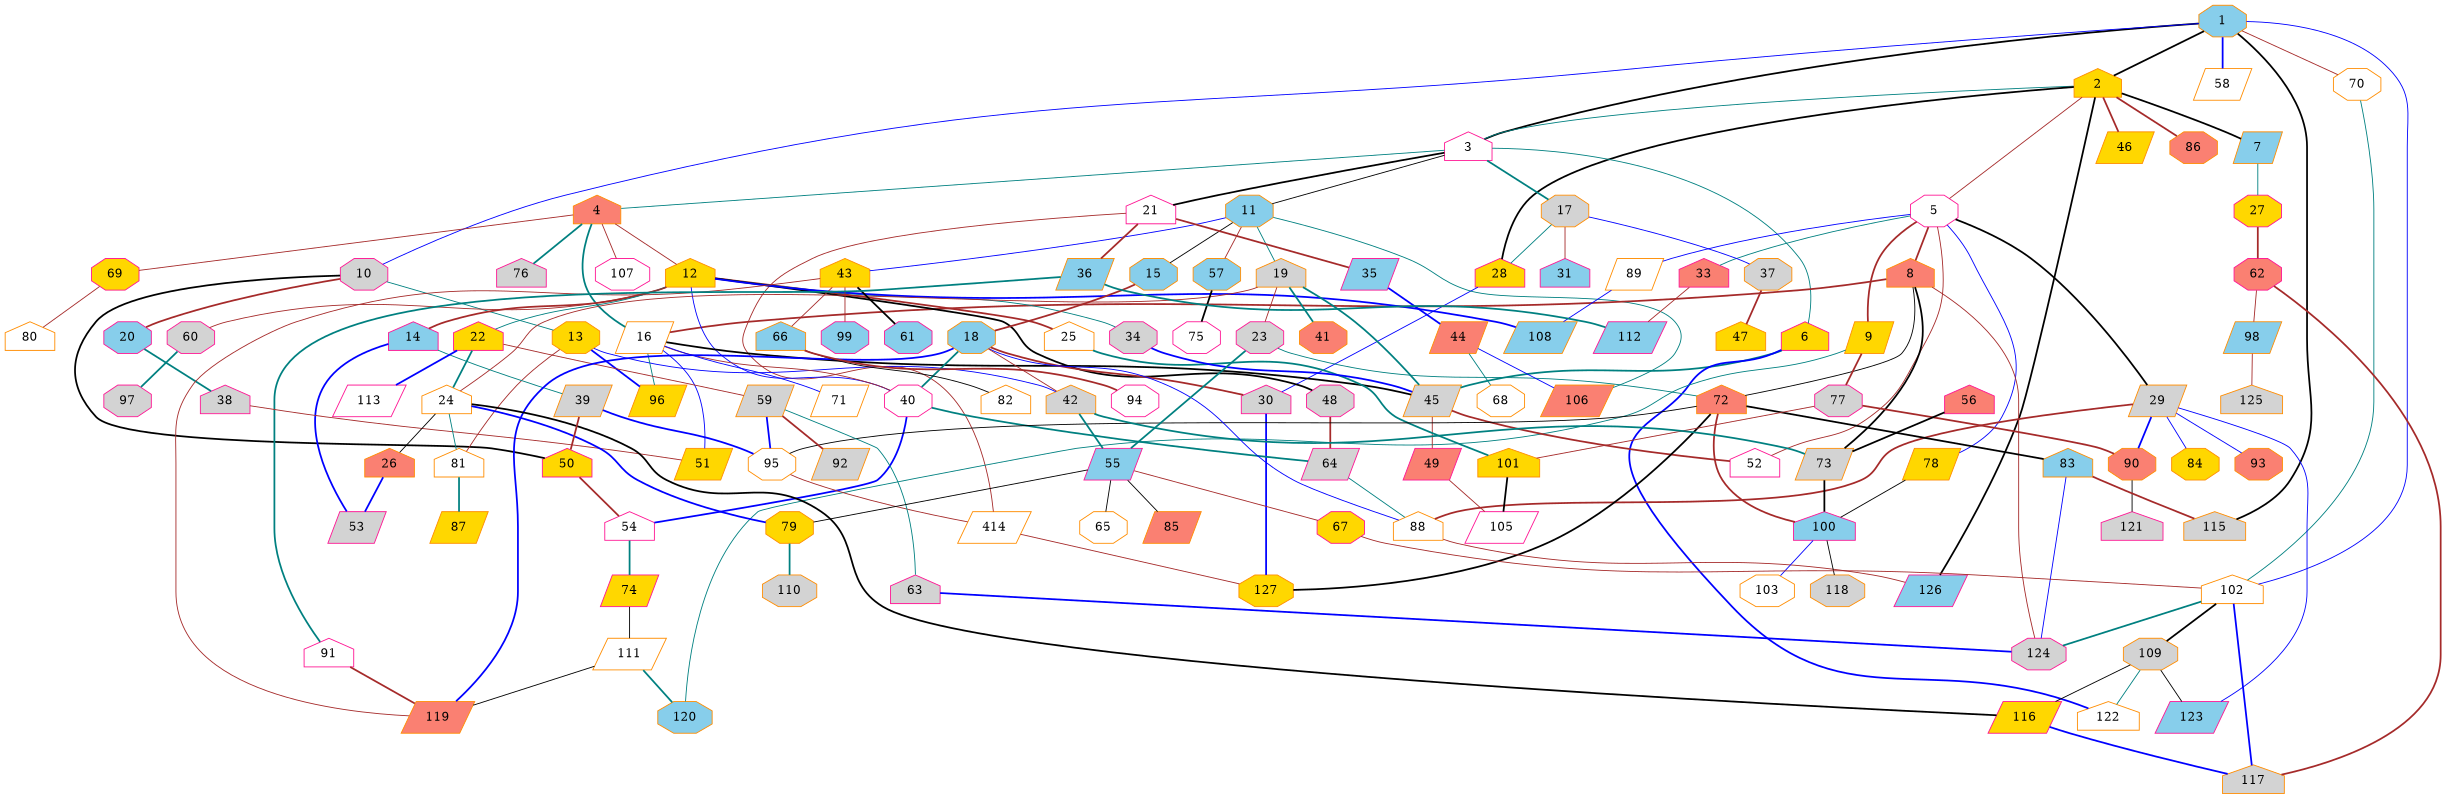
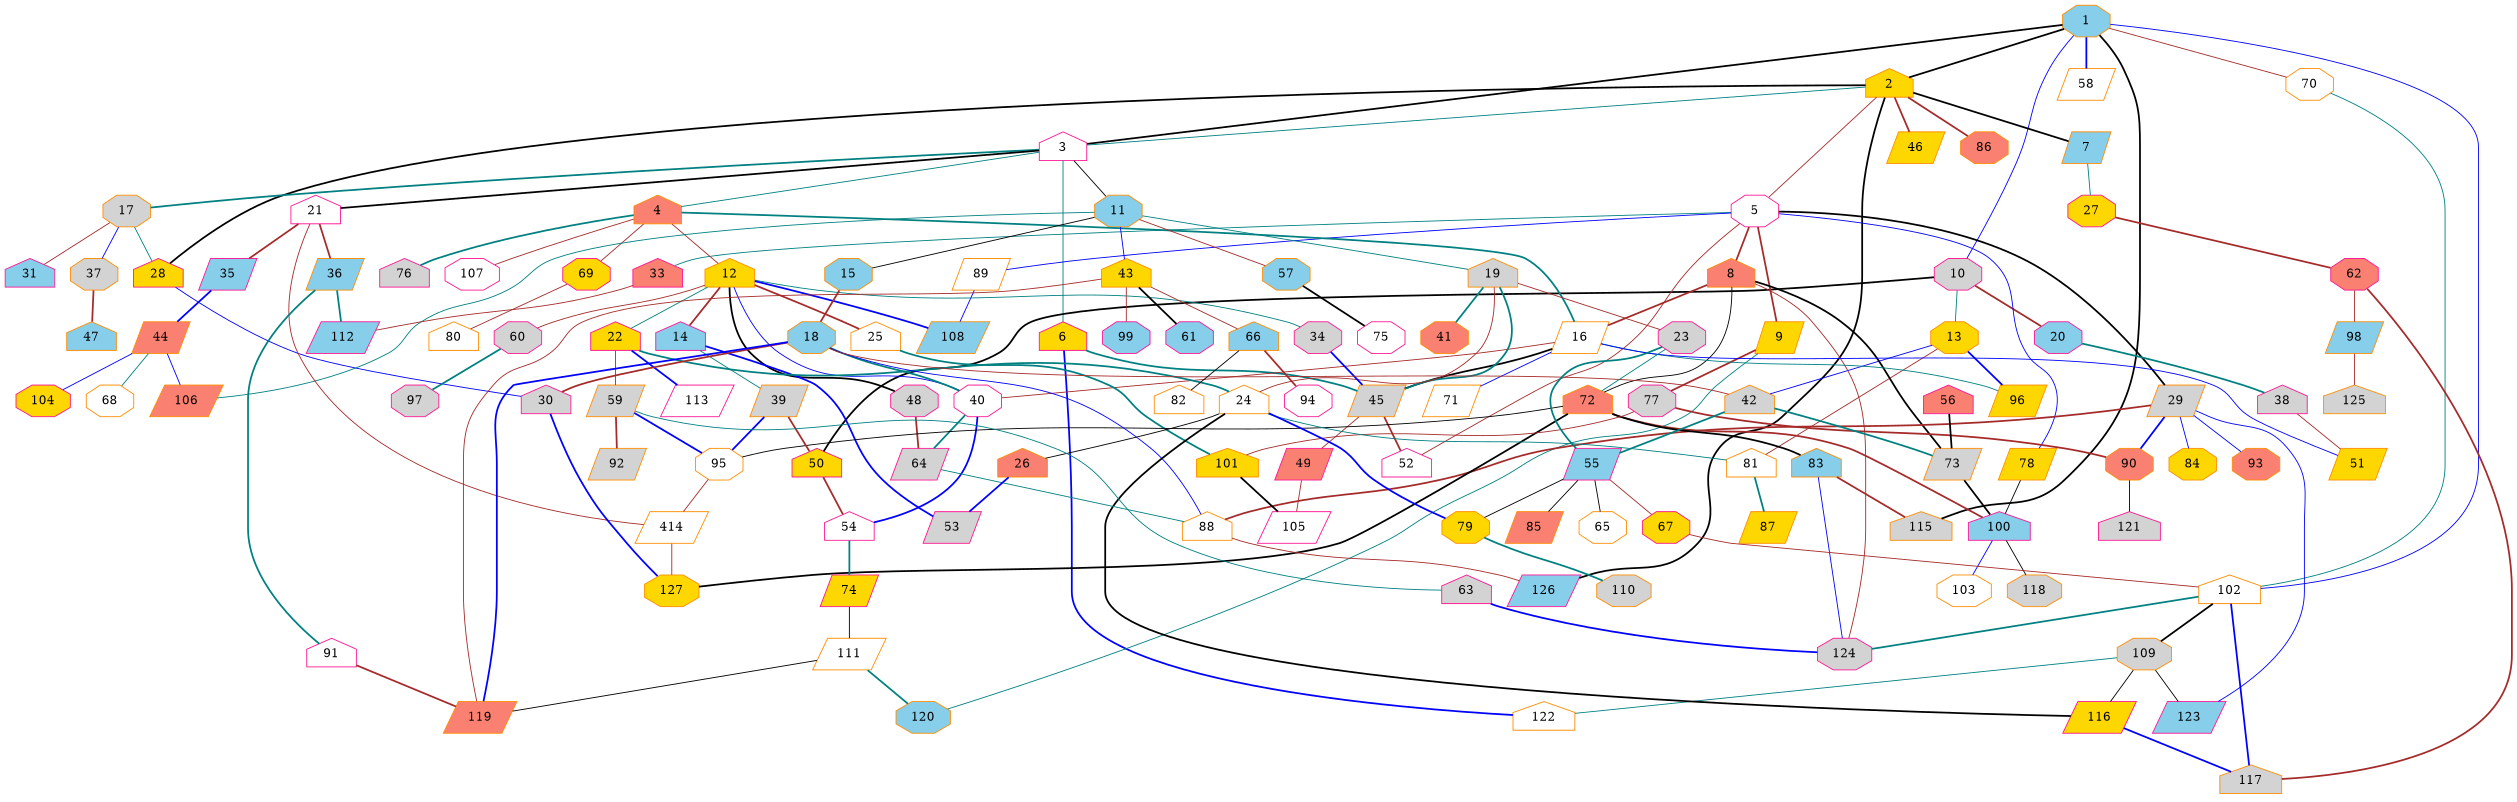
(1741, 338) -> (92, 338)
none -> (43, 401)
